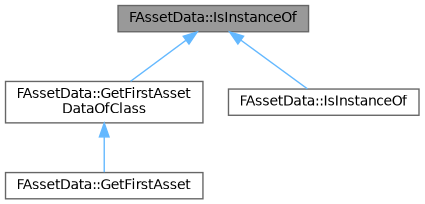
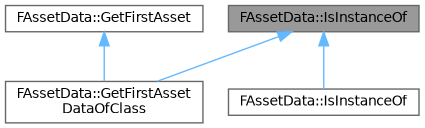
(104, 155) -> (104, 64)
